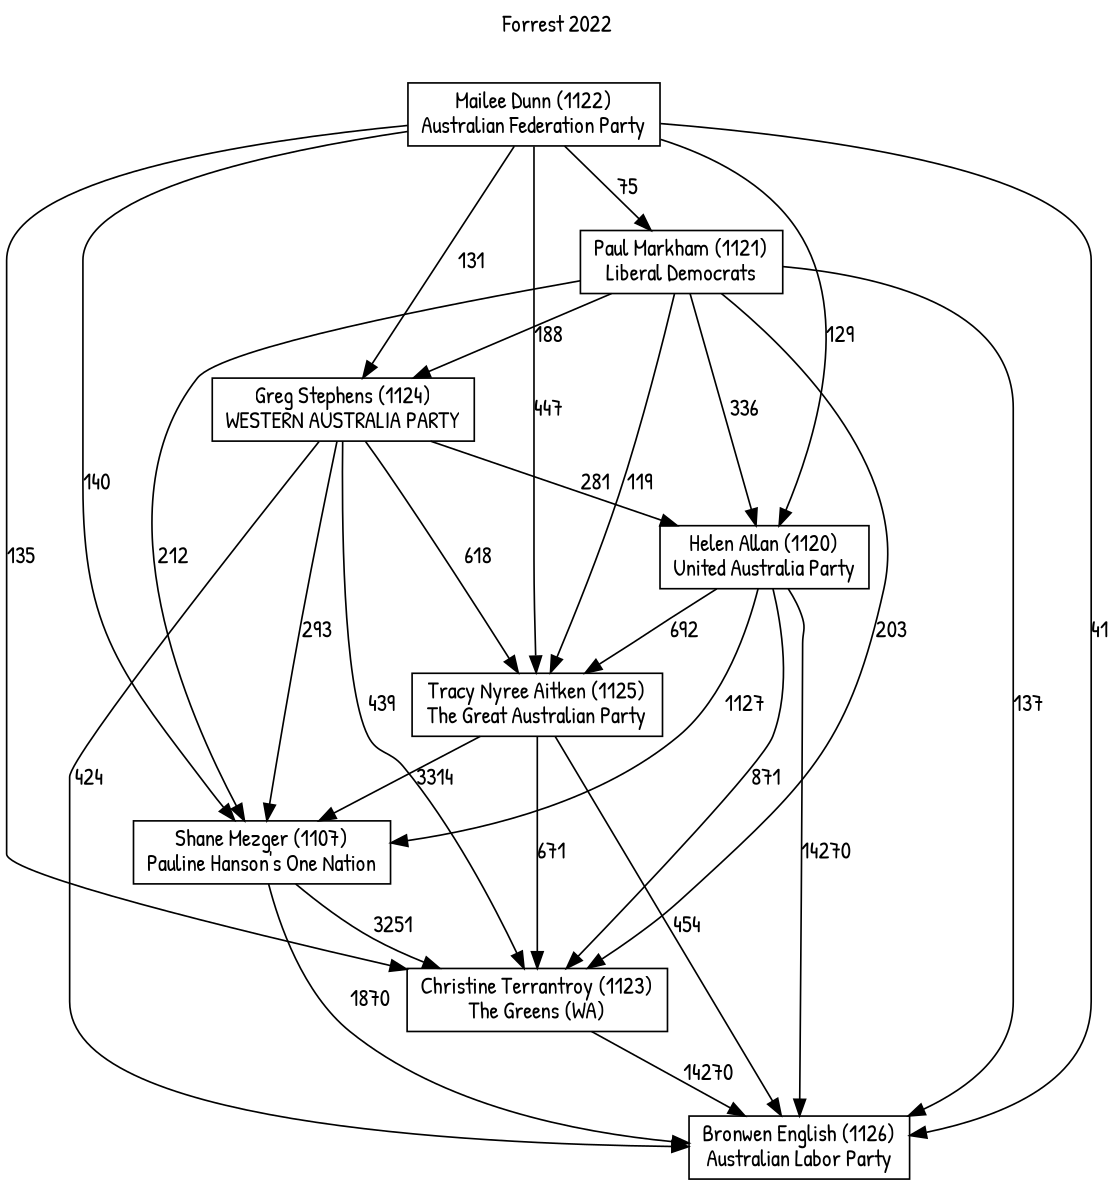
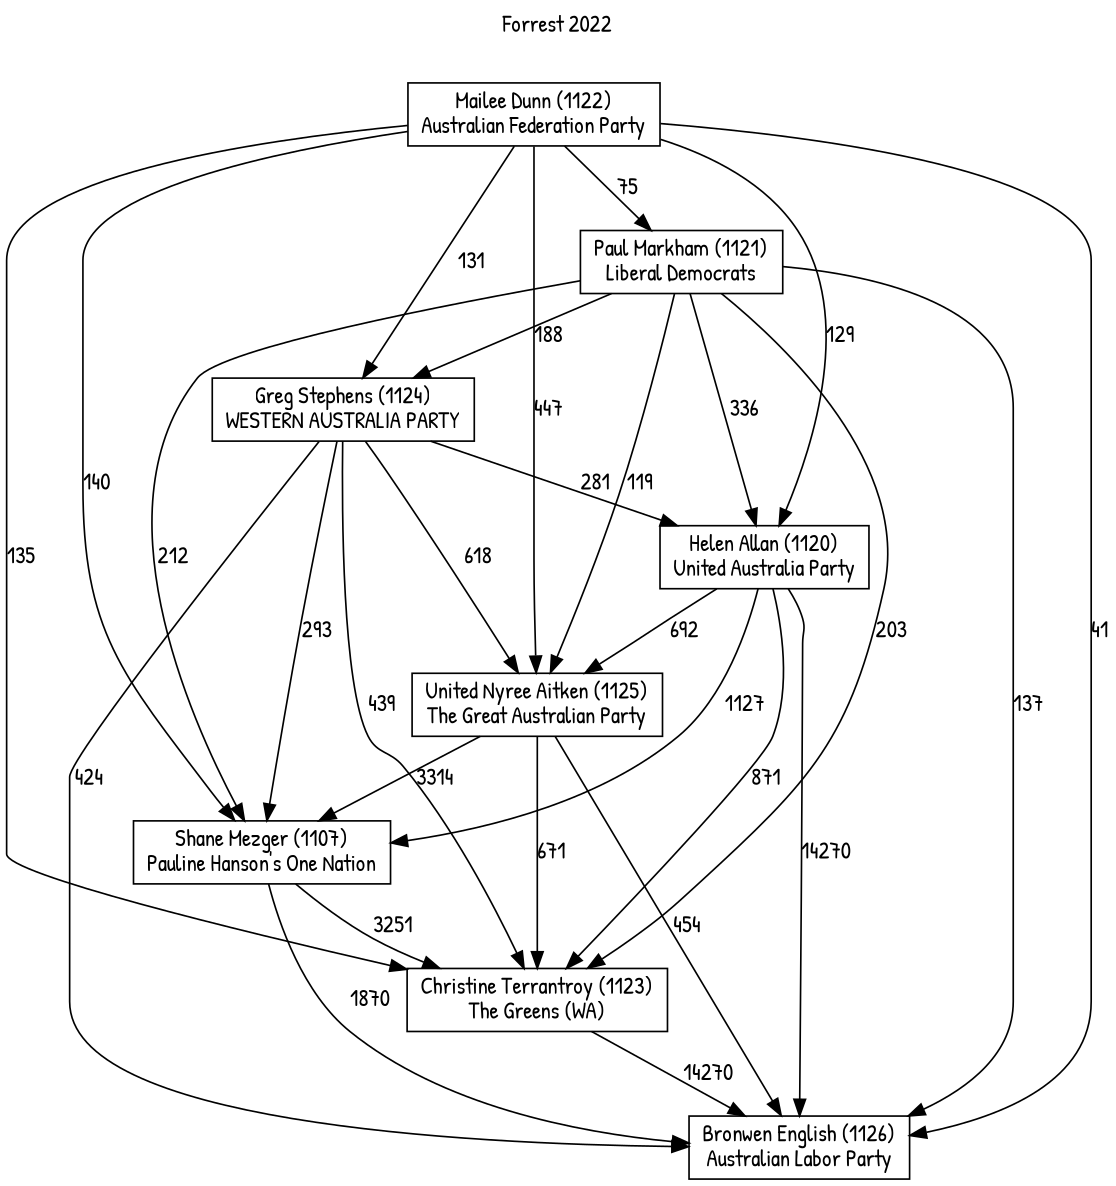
(537, 705) -> (537, 705)
